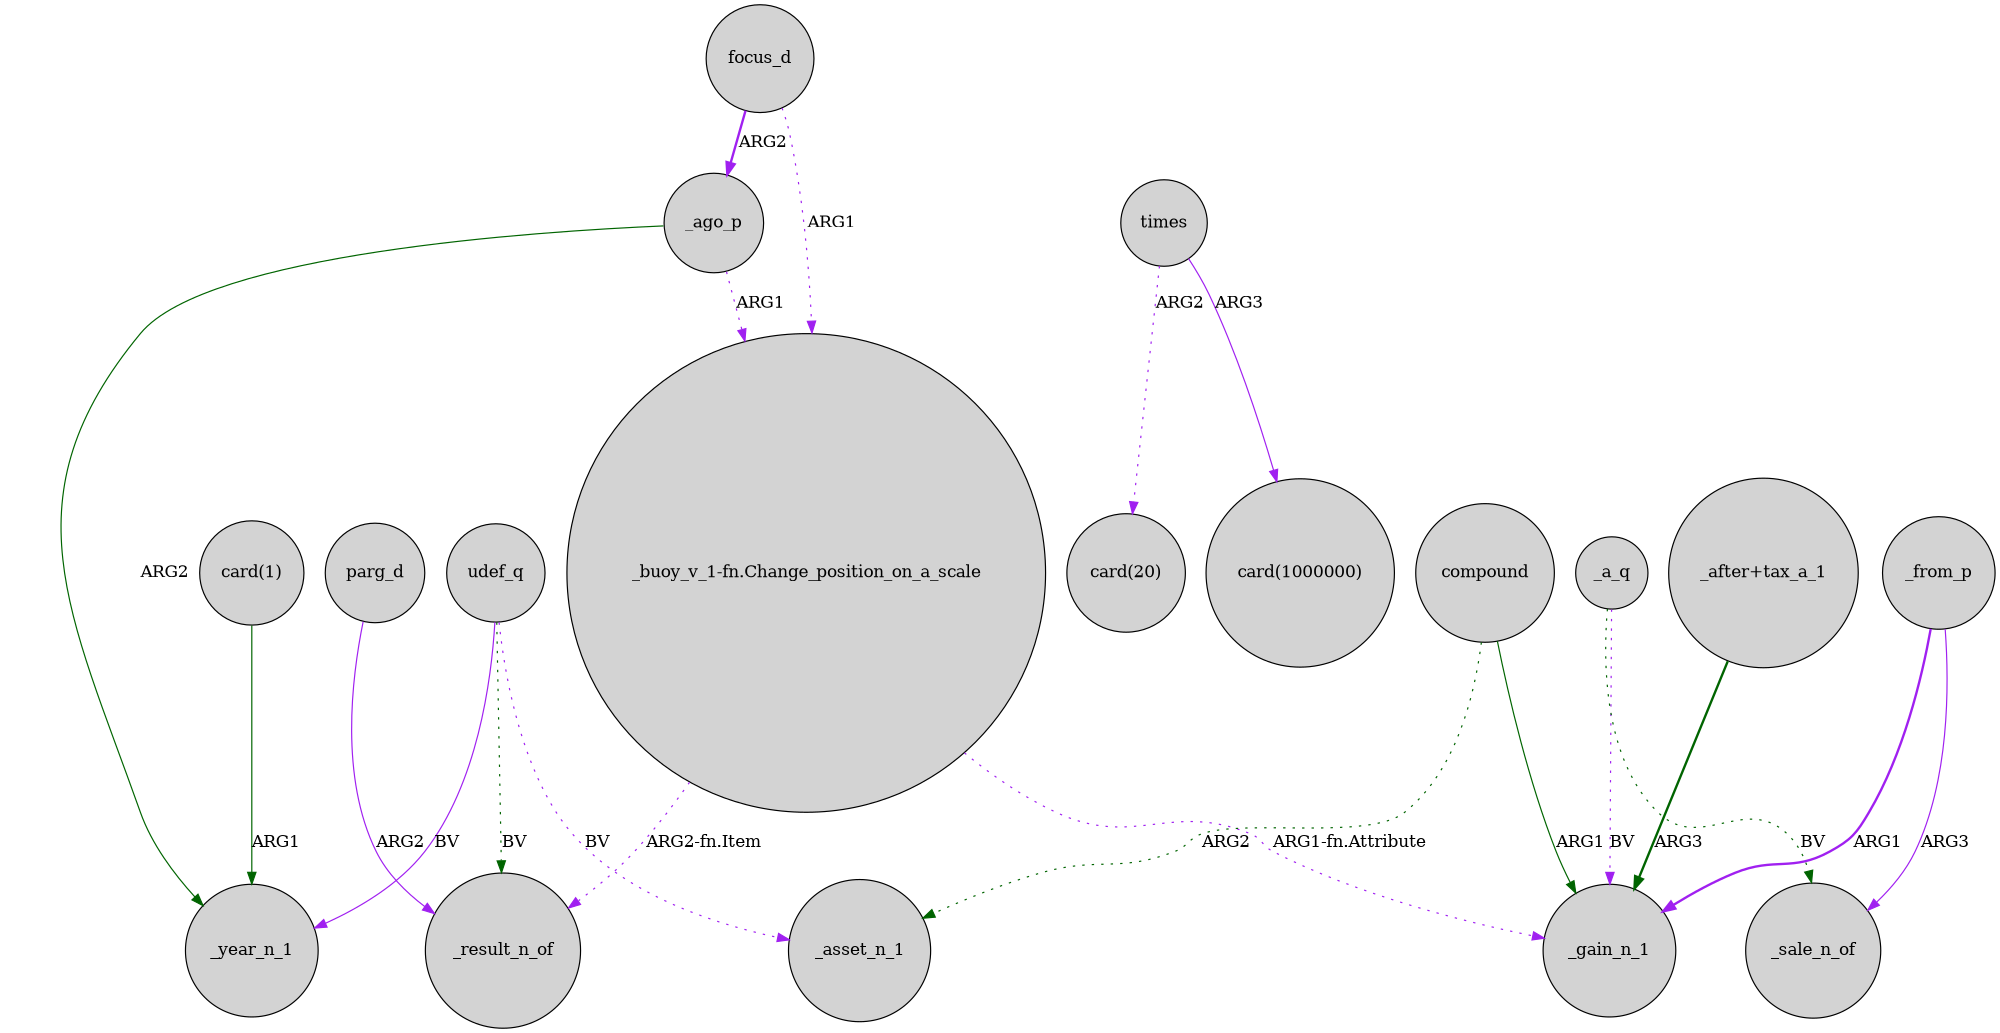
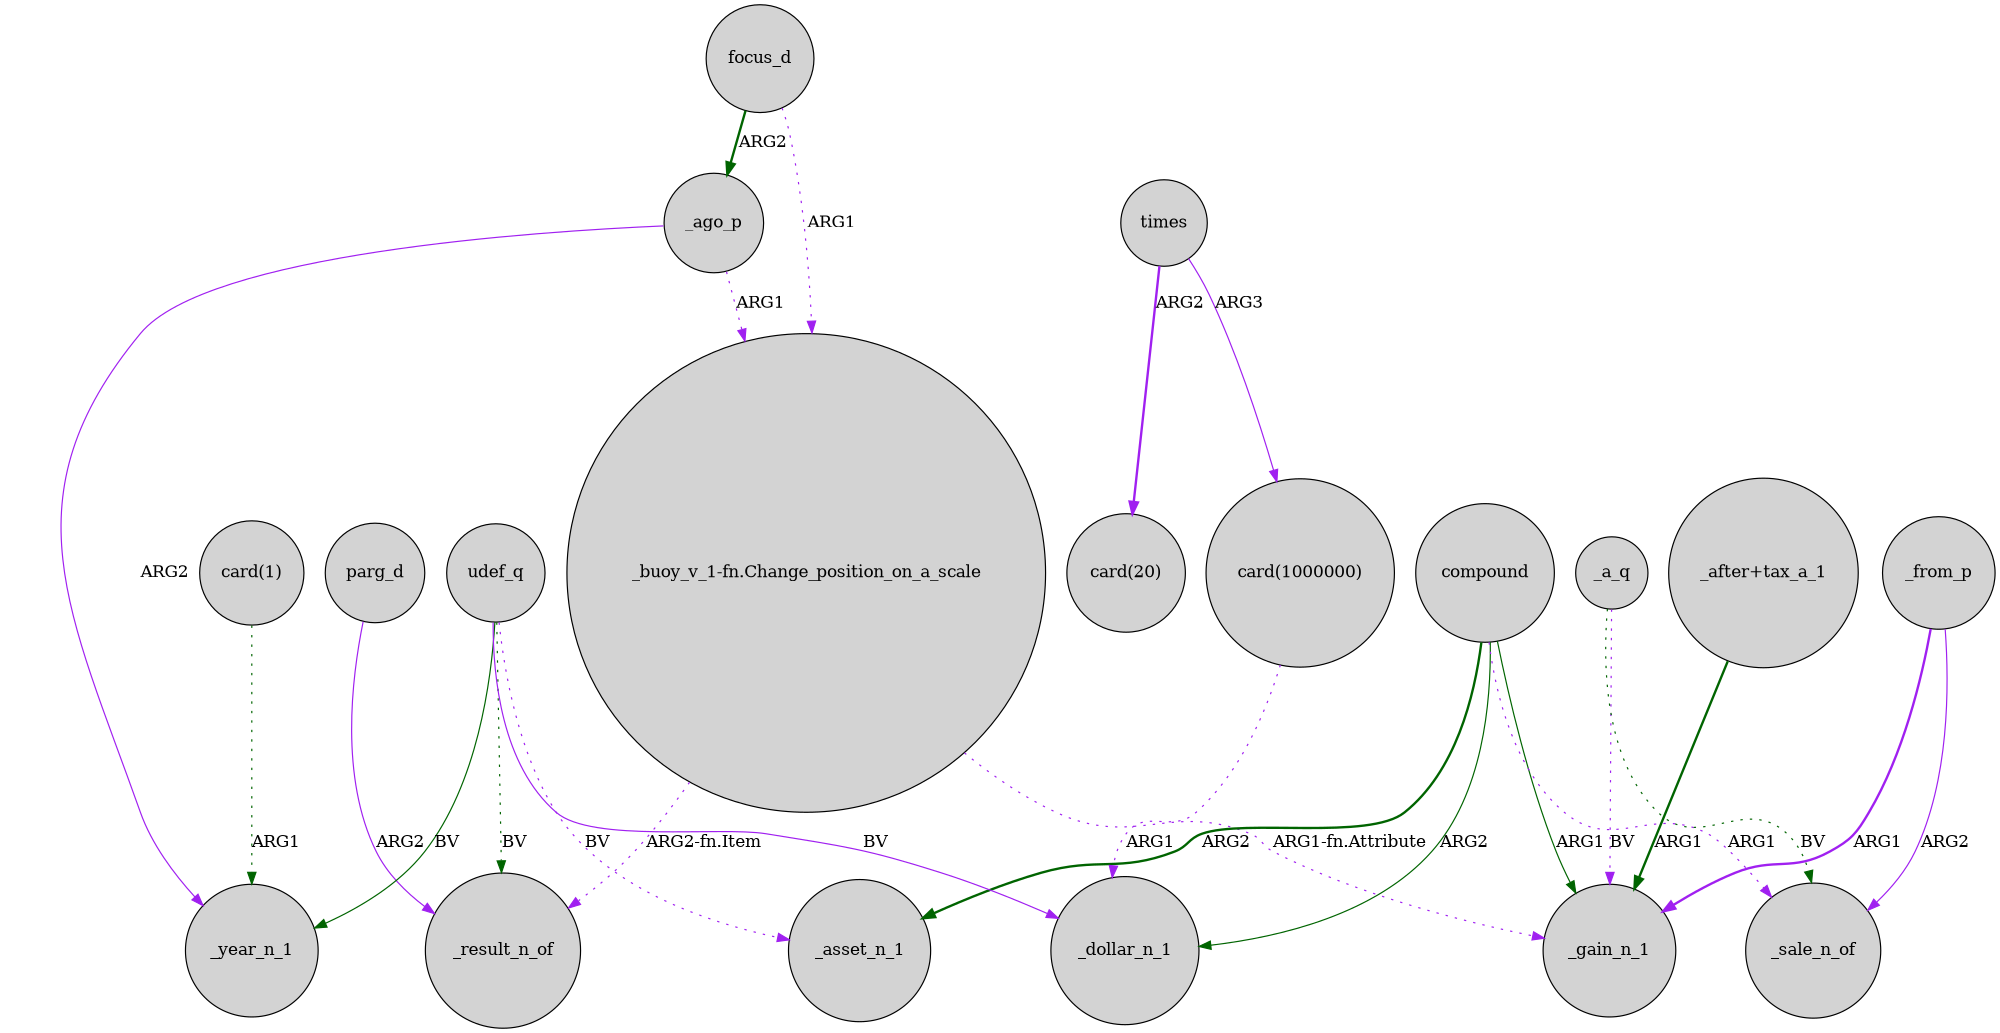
(738, 137) -> (738, 137)
(120, 362) -> (120, 362)
(1147, 384) -> (1147, 384)
(252, 749) -> (252, 749)
(455, 800) -> (455, 800)
none -> (1580, 823)
(1258, 828) -> (1258, 828)
(1679, 843) -> (1679, 843)
(1945, 843) -> (1945, 843)
none -> (1125, 951)
